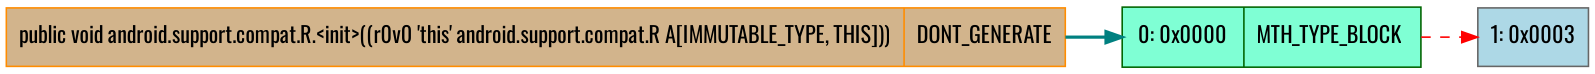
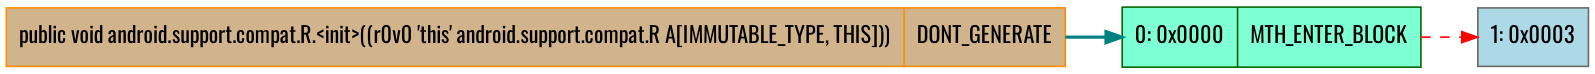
(1329, 36) -> (1329, 36)
